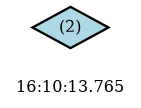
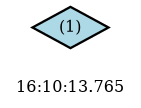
(70, 28) -> (70, 28)
